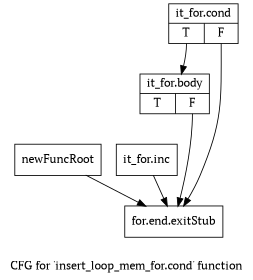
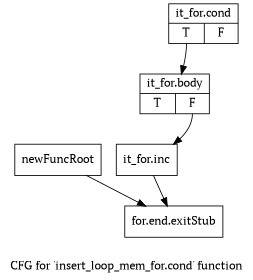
(217, 124) -> none
(189, 156) -> (189, 128)
